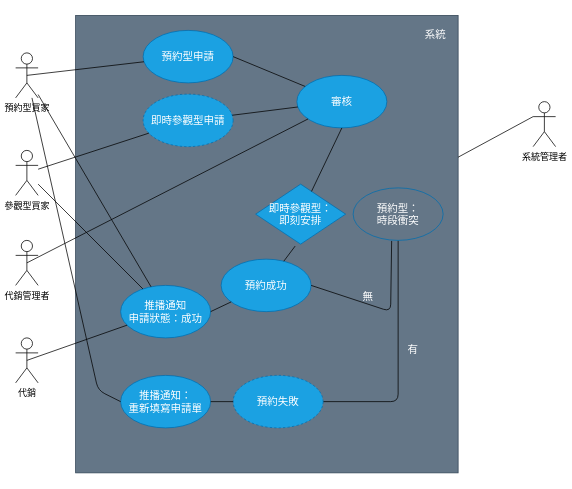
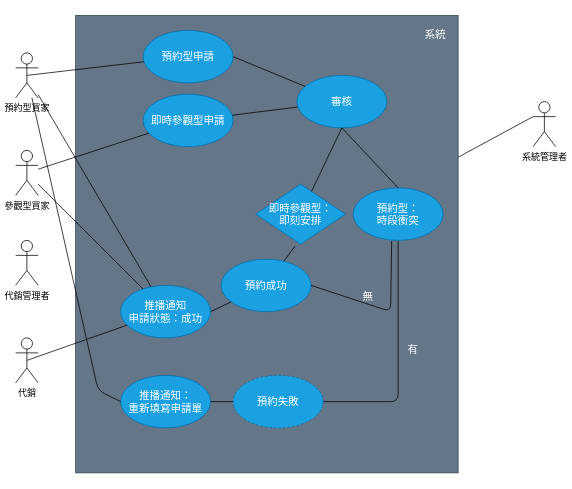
(188, 120) -> (188, 120)
none -> (370, 159)
(398, 214) -> (398, 214)
(58, 247) -> none
